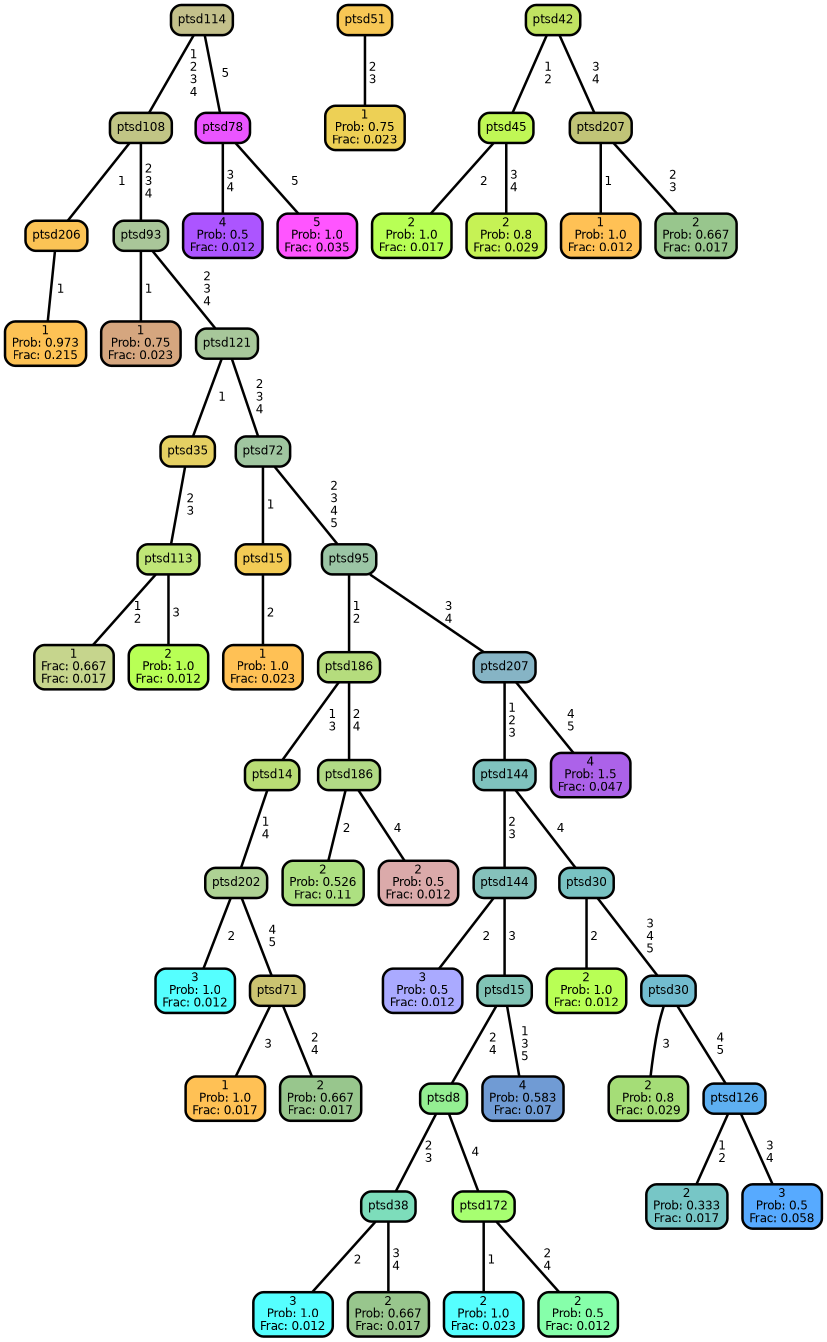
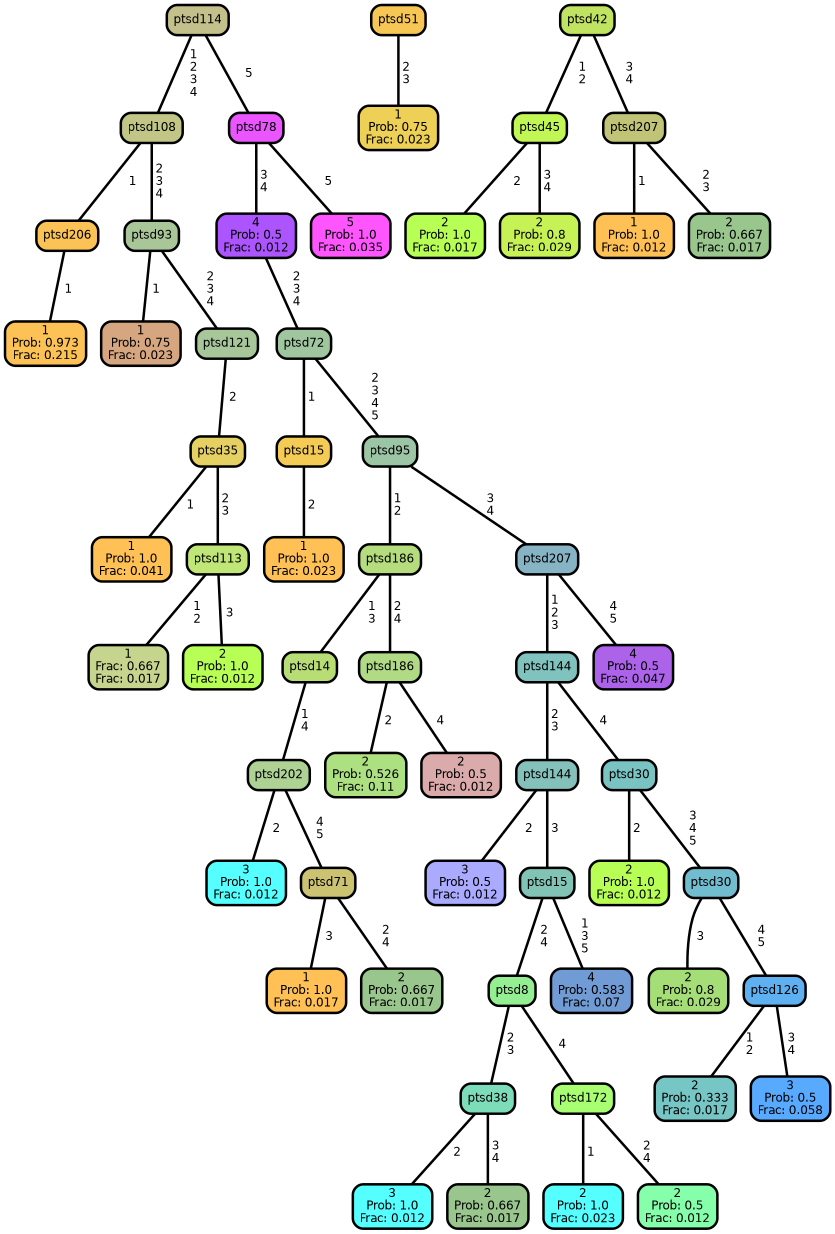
(245, 397) -> (282, 293)
(220, 398) -> (231, 398)
none -> (132, 559)
(591, 775) -> (633, 667)
